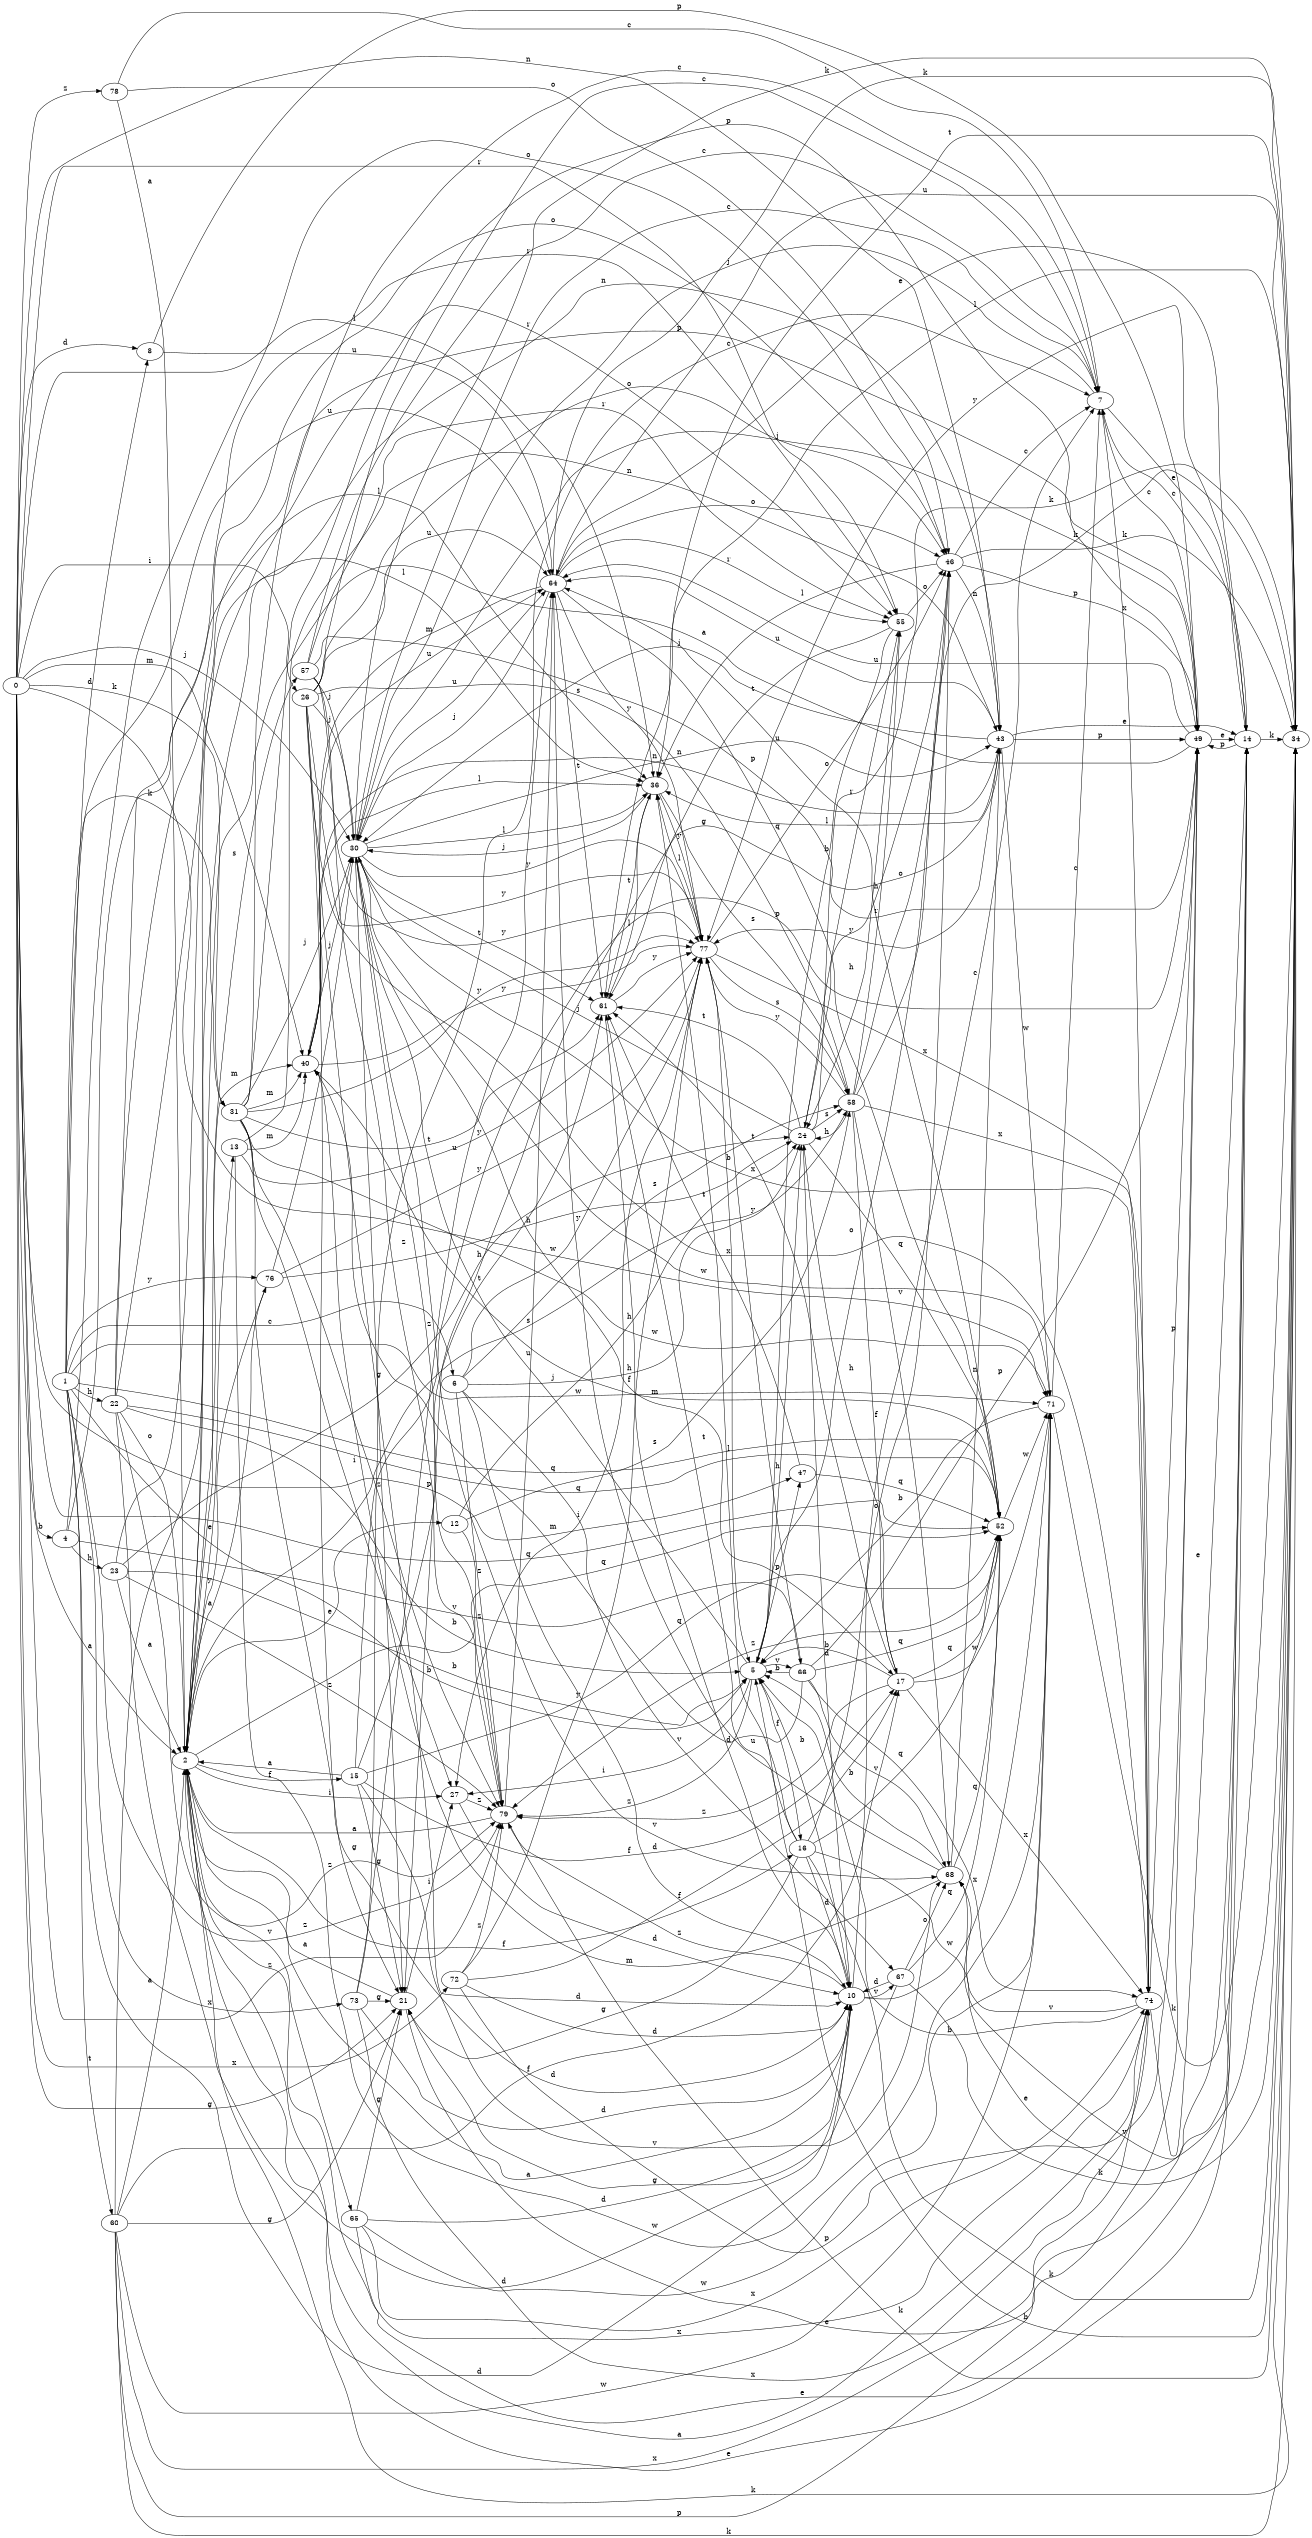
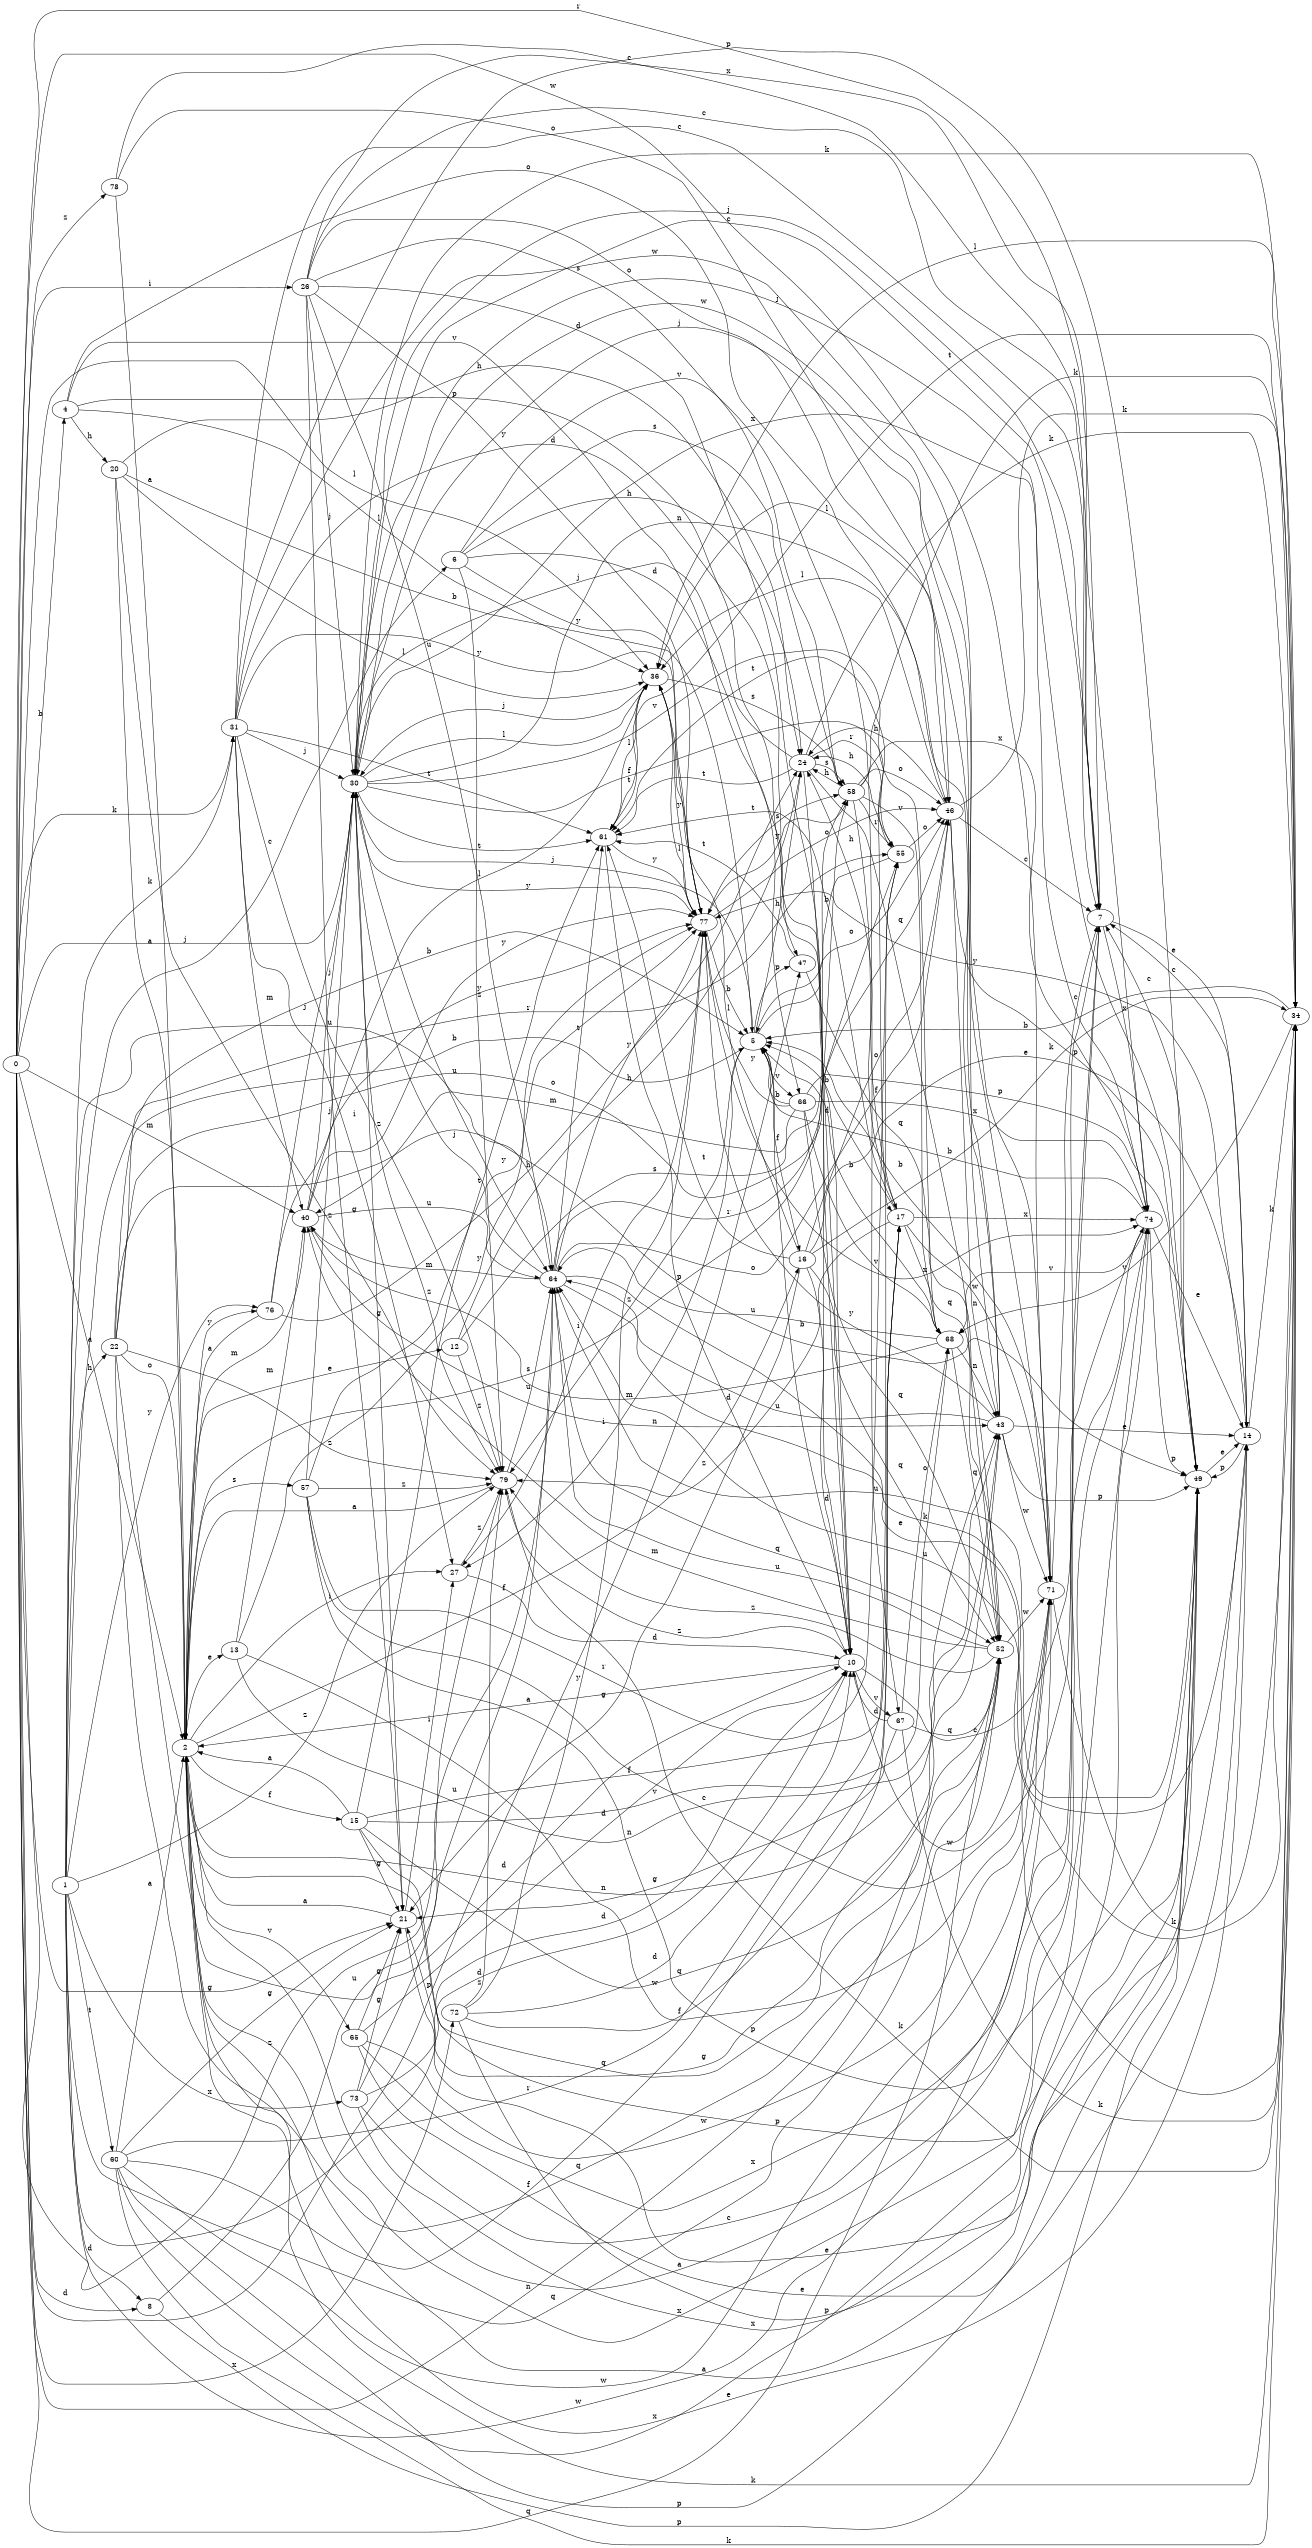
(336, 166) -> (393, 10)
none -> (617, 449)
(115, 1571) -> (115, 470)
